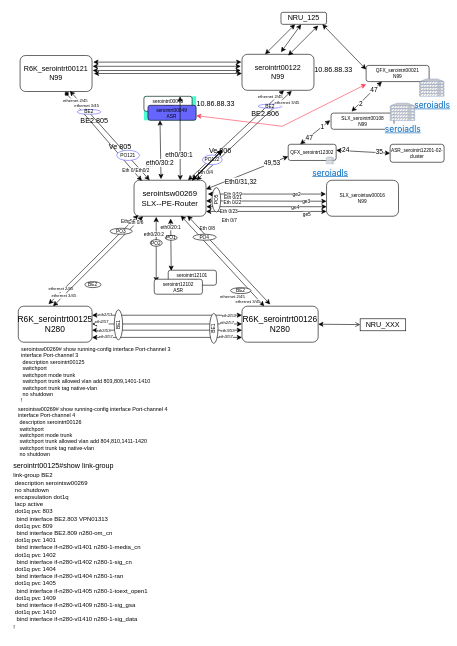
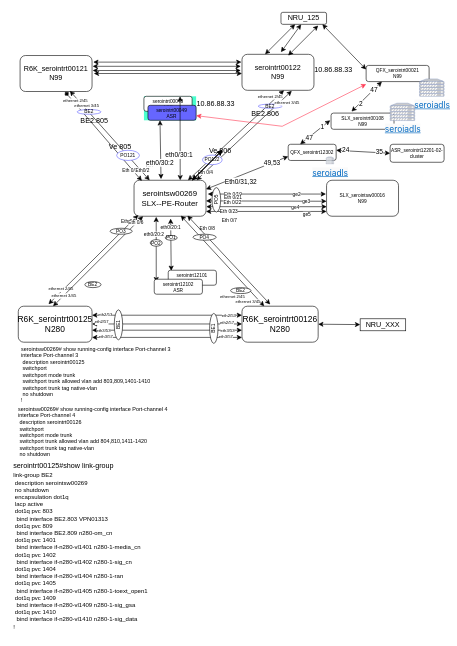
(356, 325) -> (354, 325)
